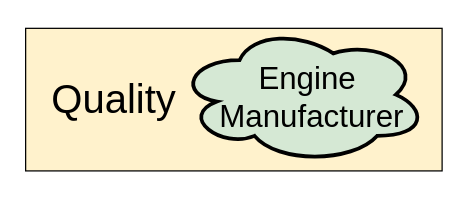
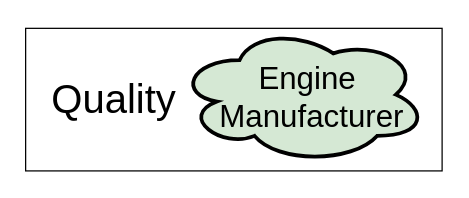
(77, 99) -> (77, 99)
